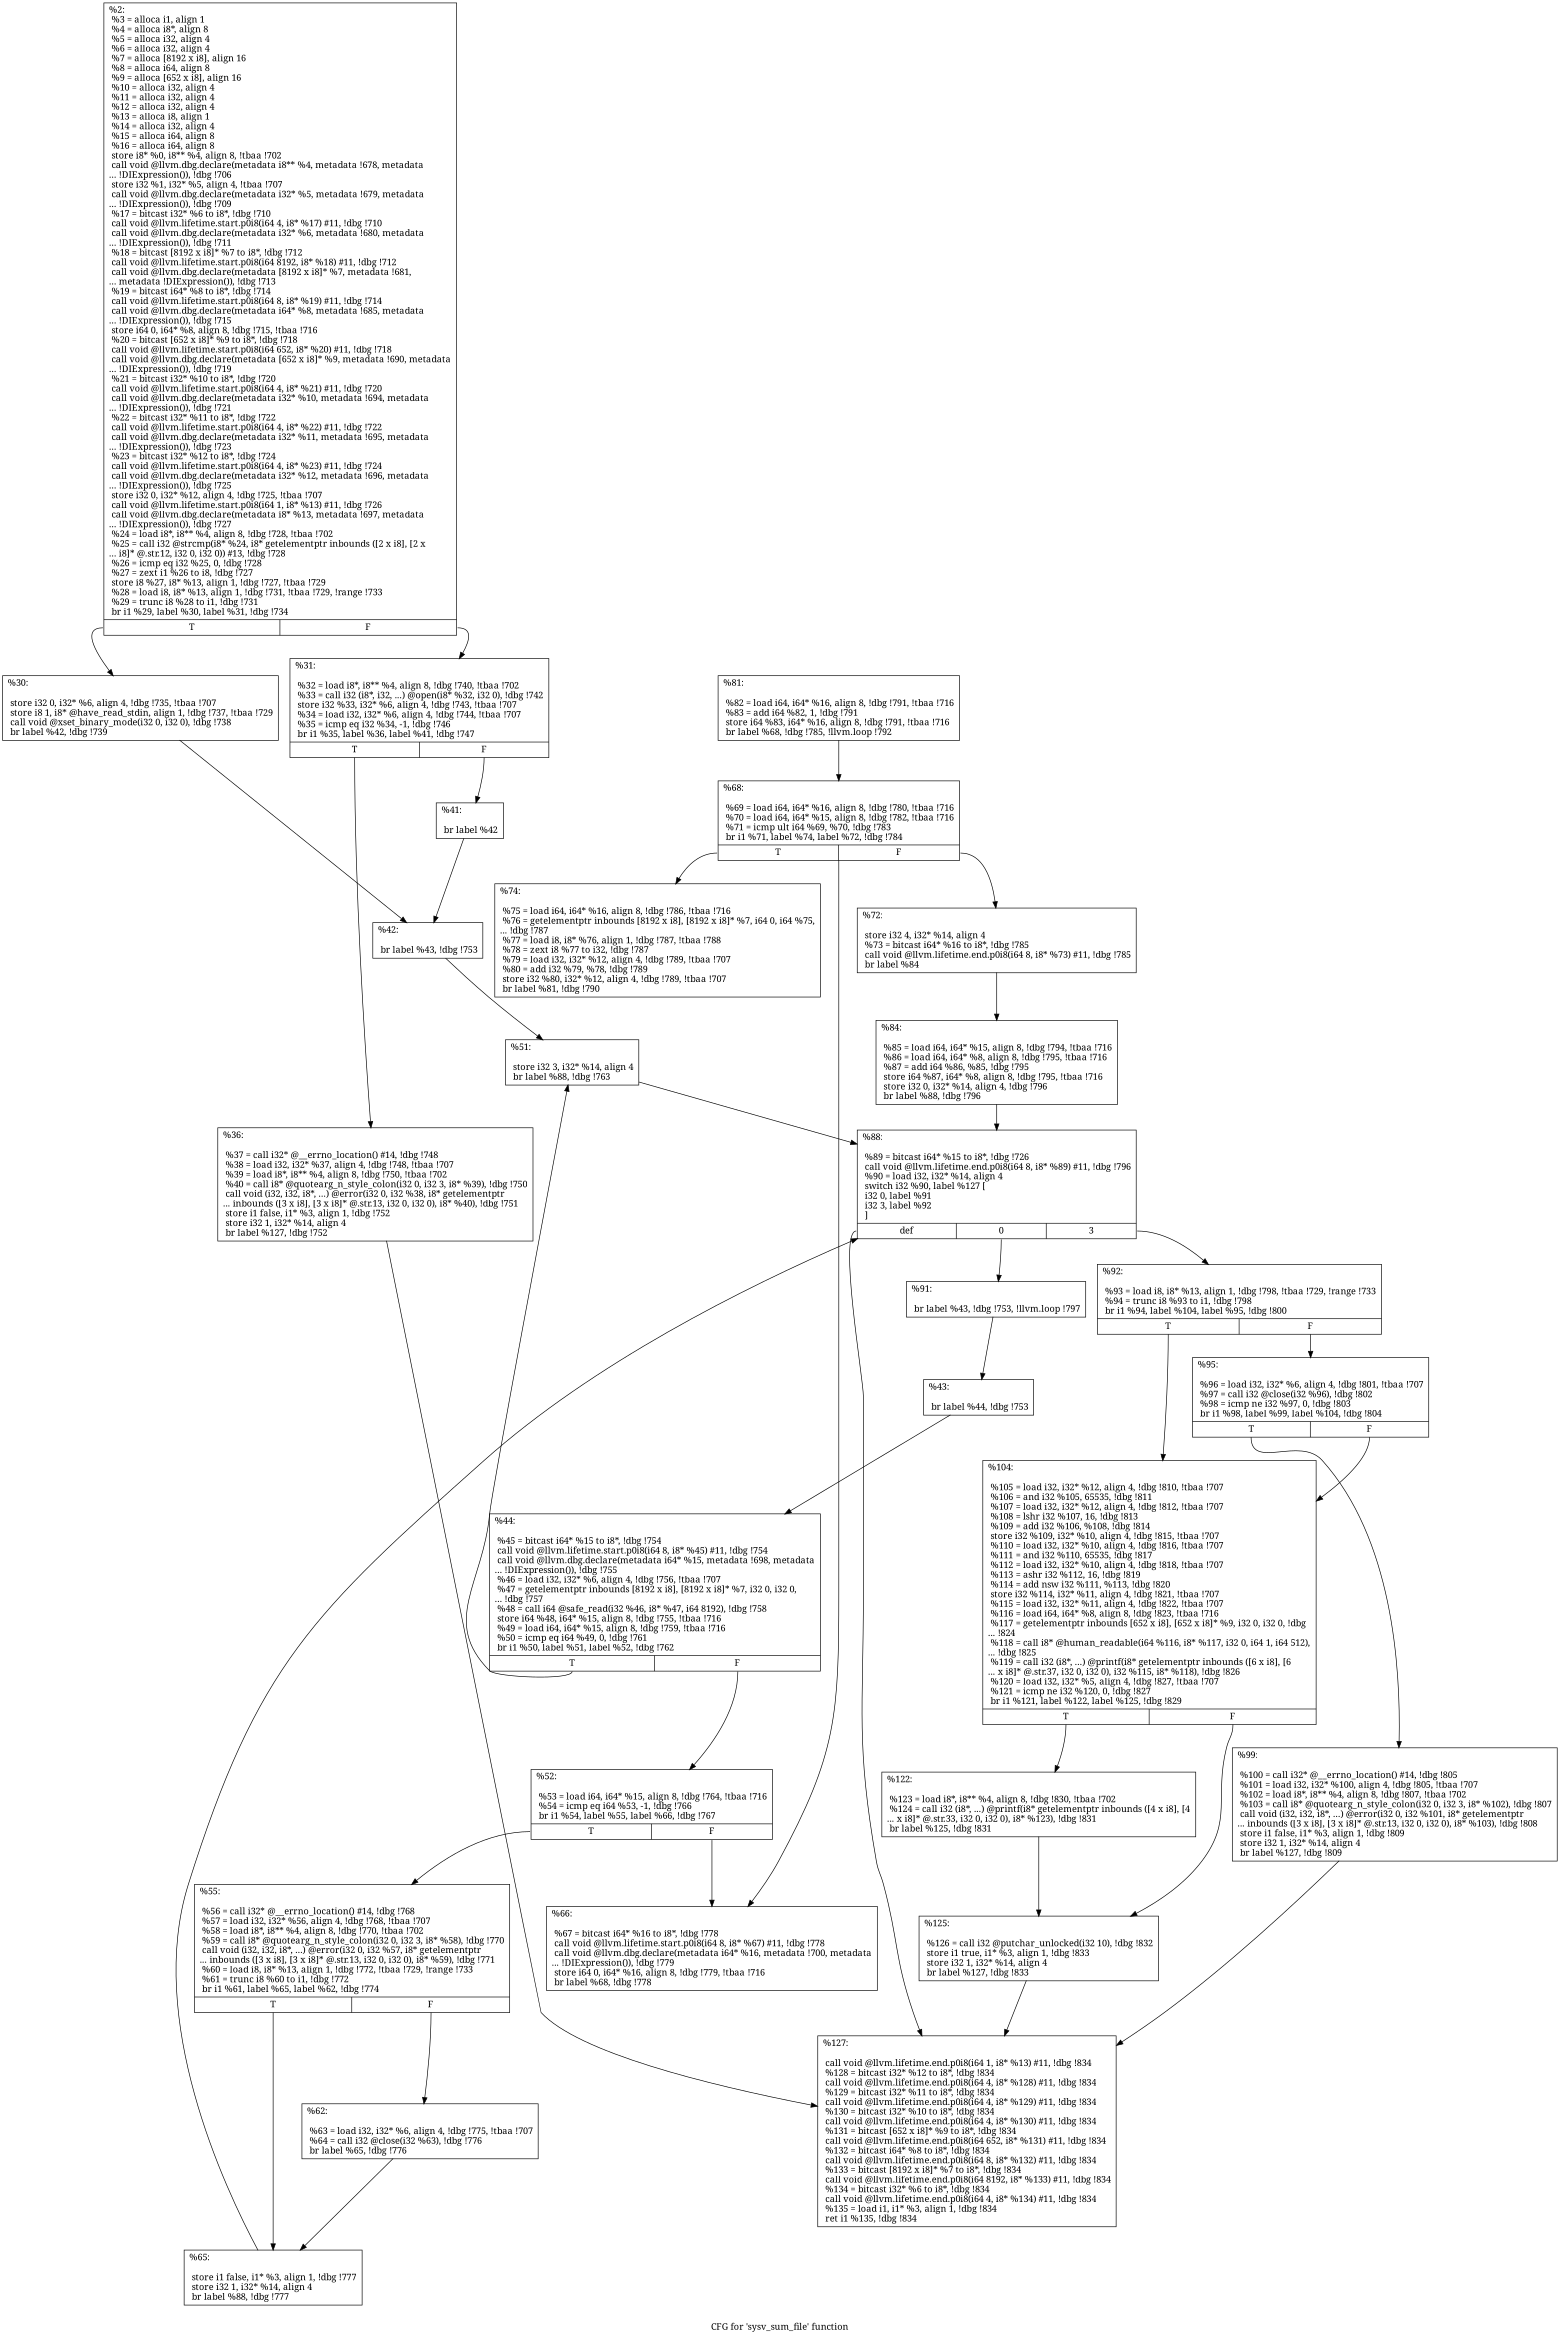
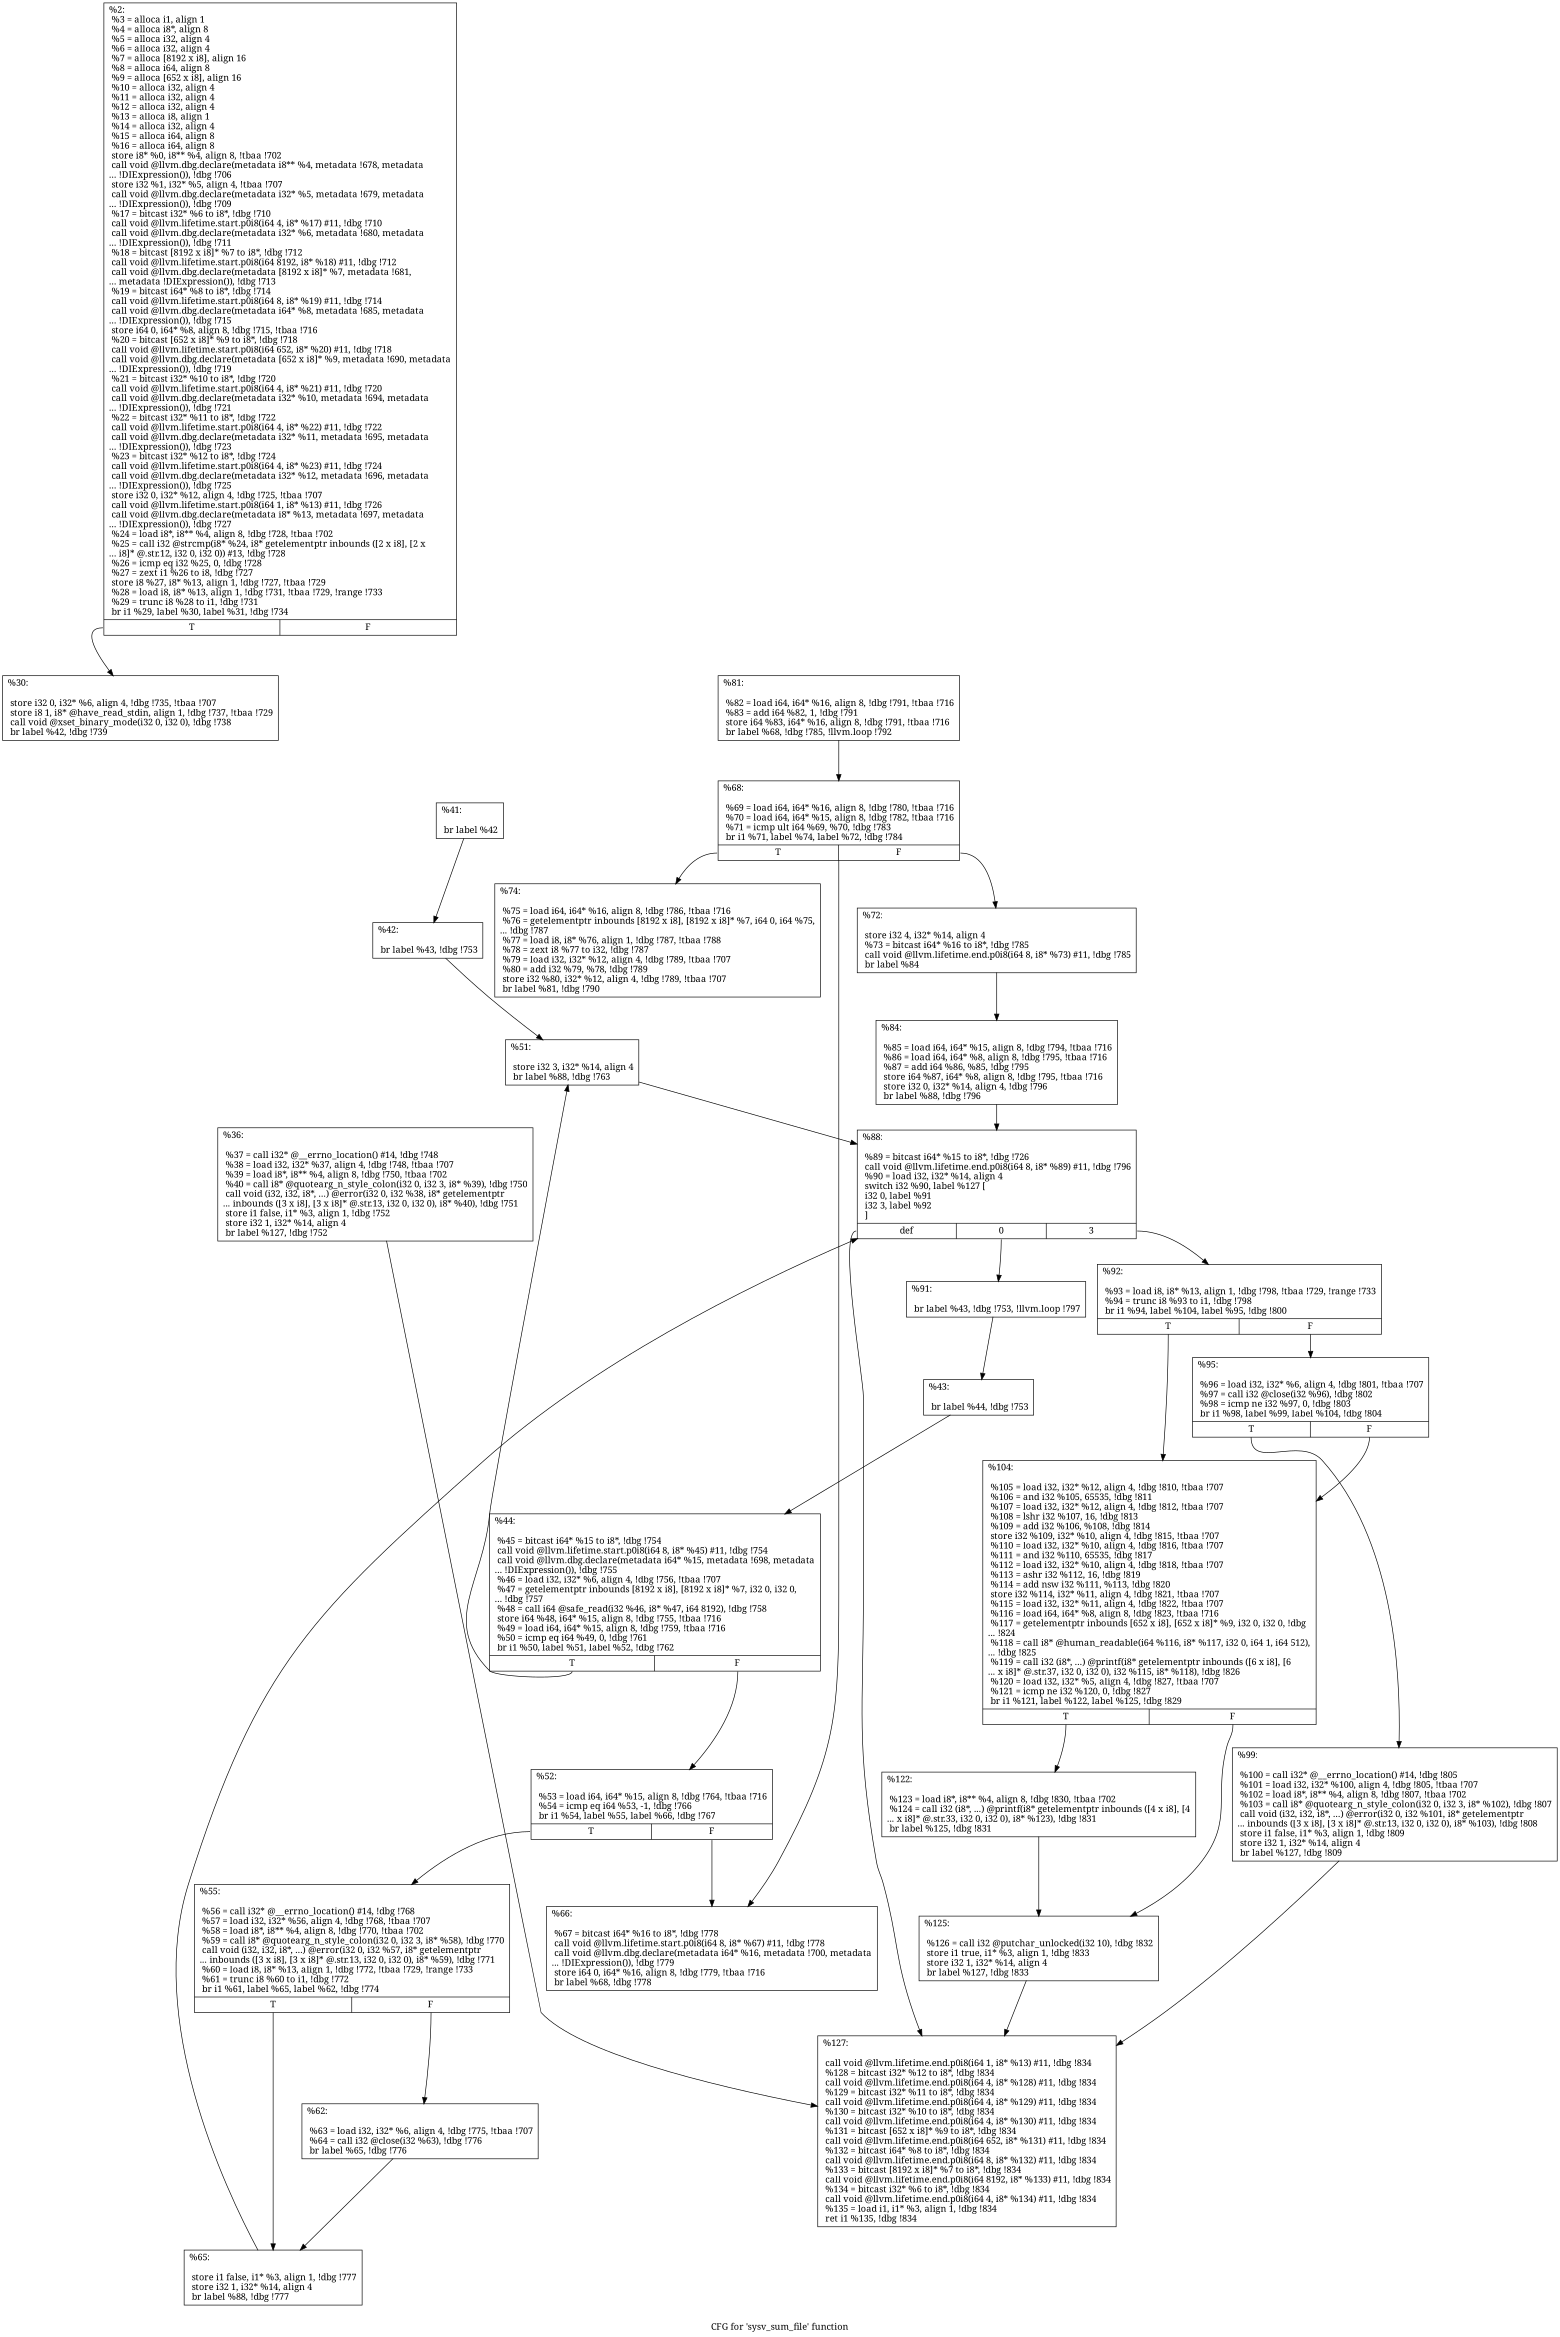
(419, 708) -> none
(290, 829) -> none
